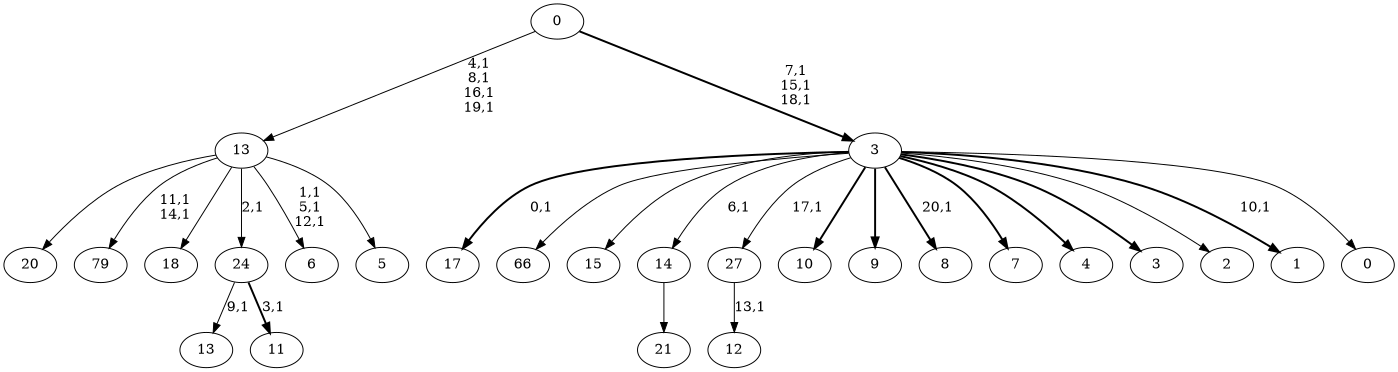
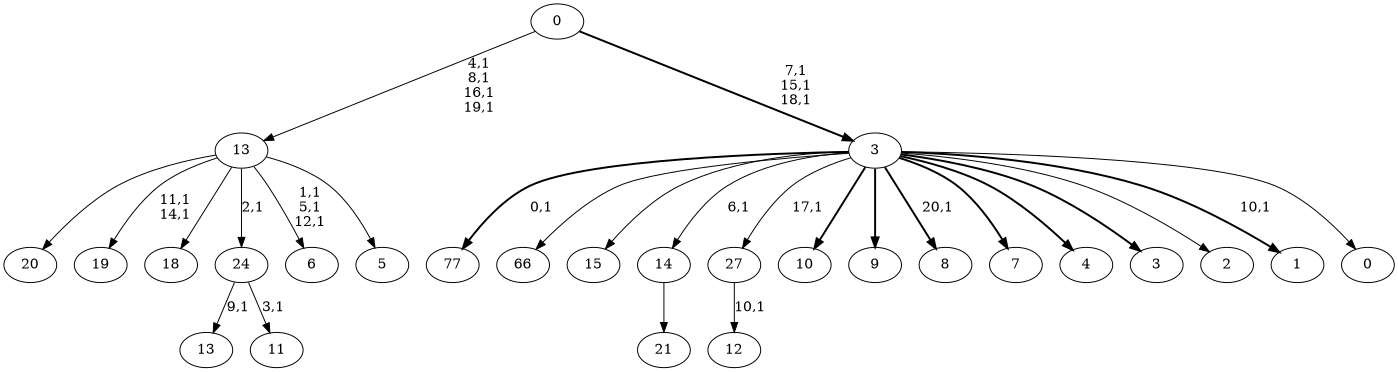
(101, 265) -> (101, 265)
(453, 265) -> (453, 265)
(257, 303) -> (257, 303)
(750, 308) -> (750, 308)
